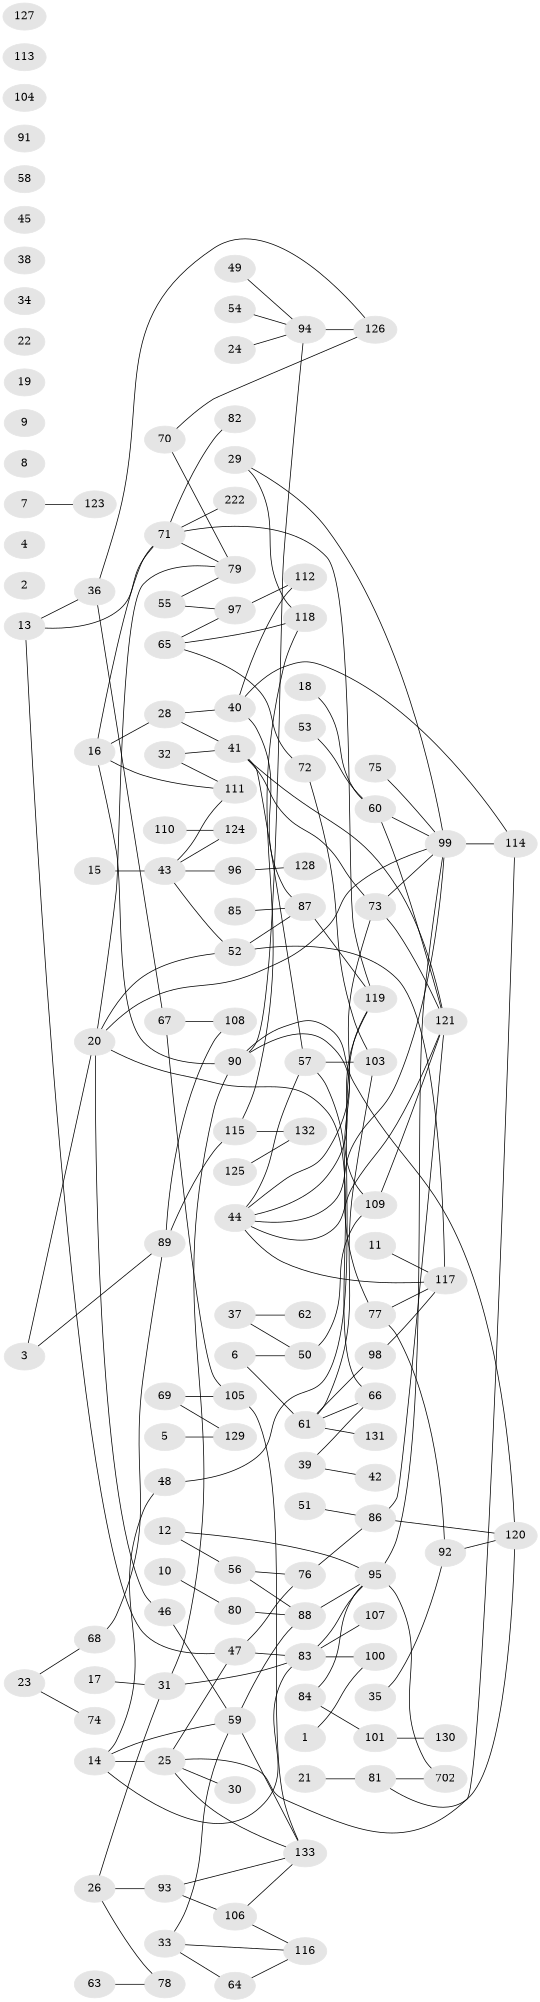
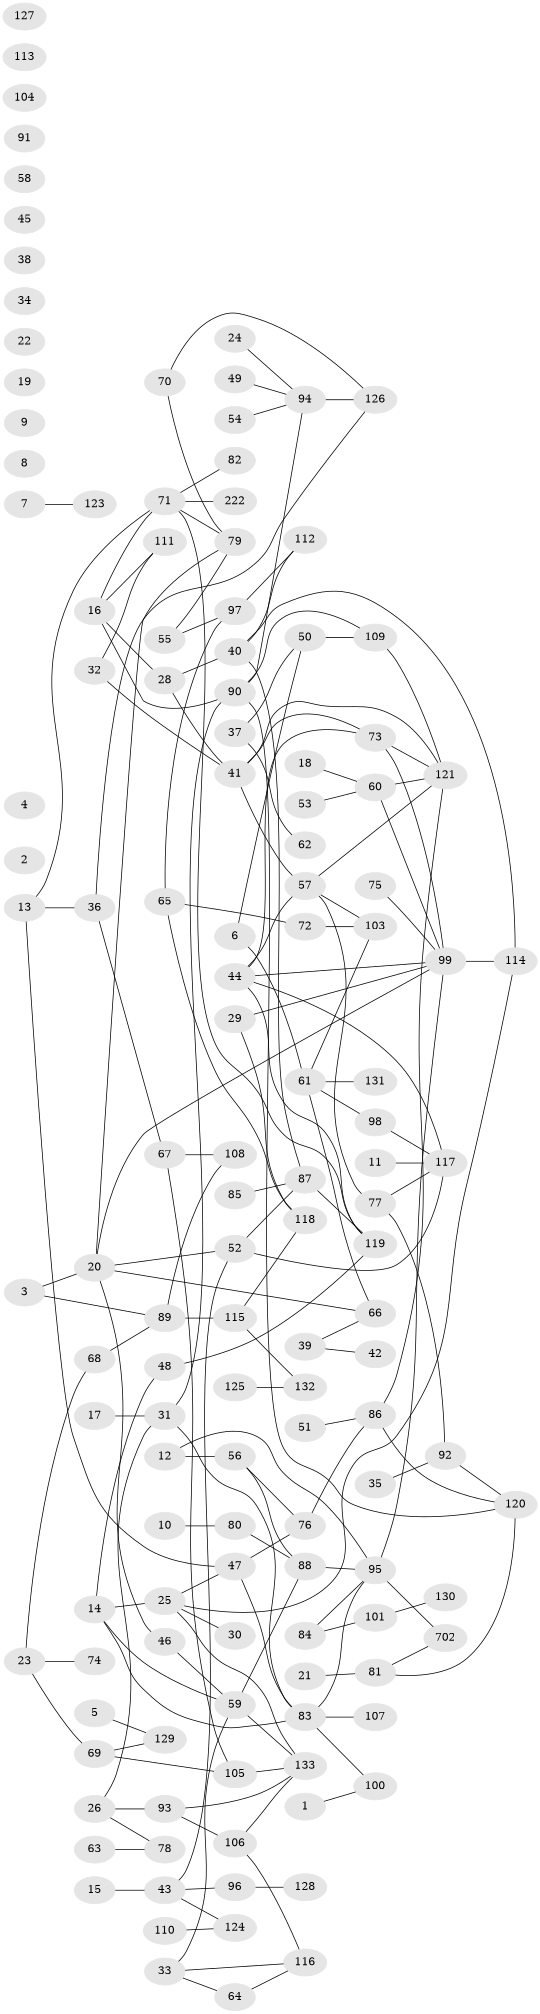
(197, 835) -> none
(364, 1170) -> (375, 831)
none -> (55, 1710)
